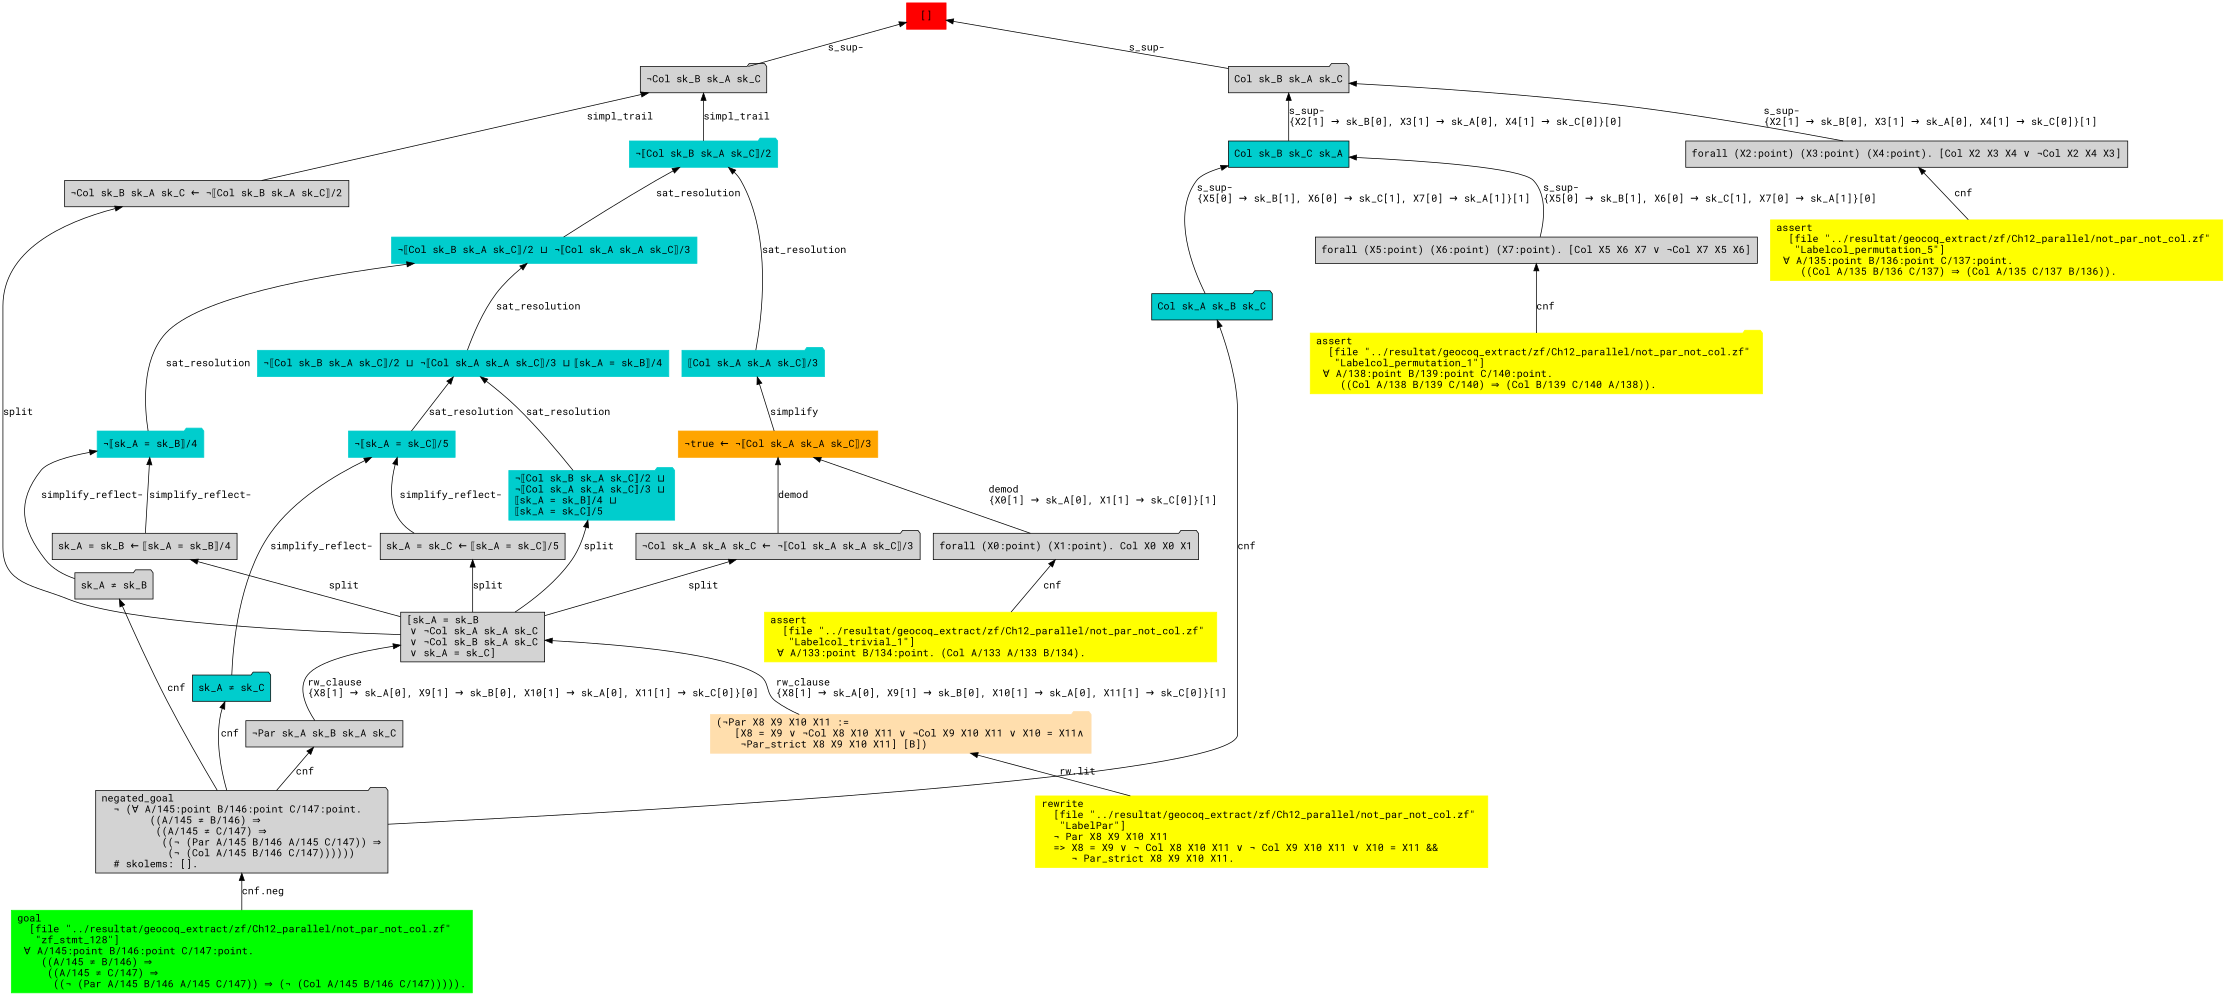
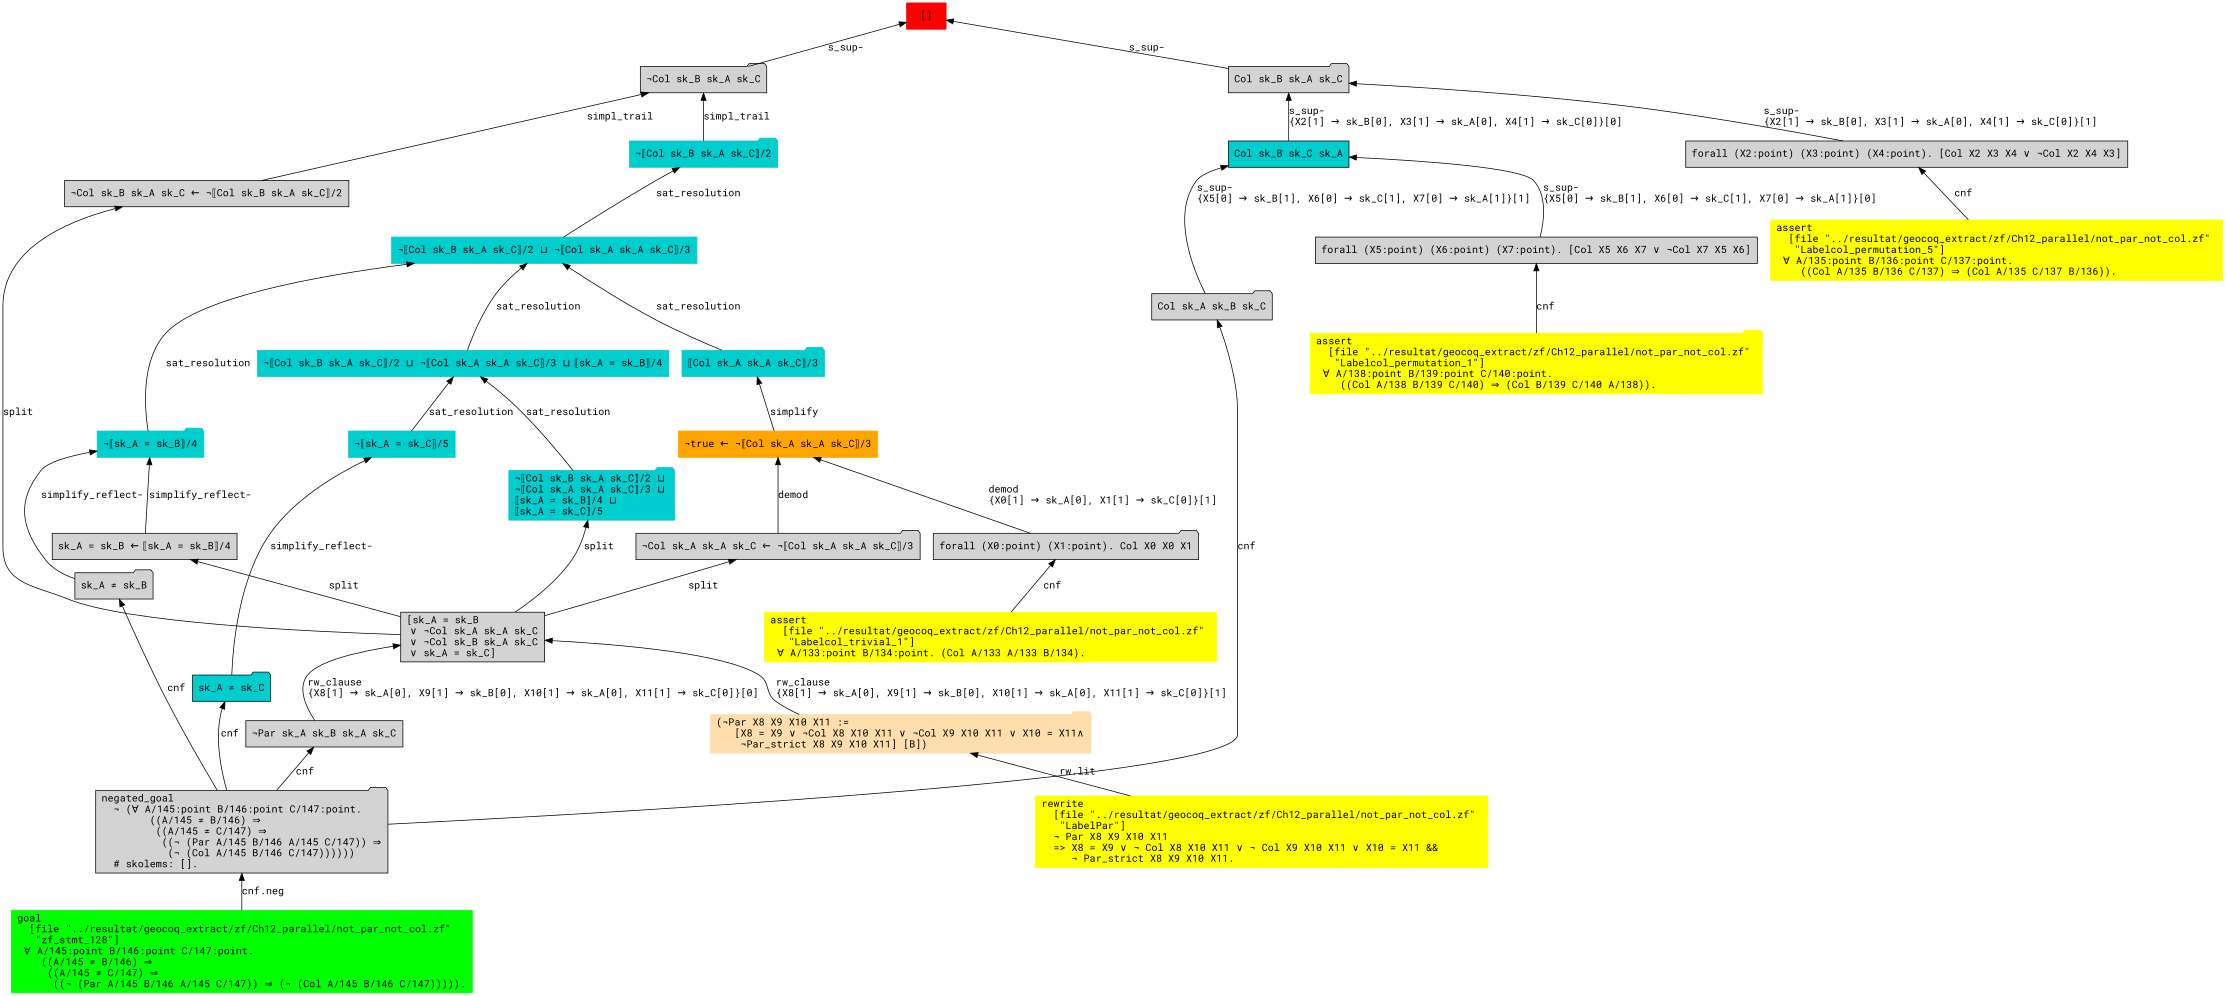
(762, 258) -> (643, 313)
(1212, 307) -> (1212, 307)
(473, 546) -> none
